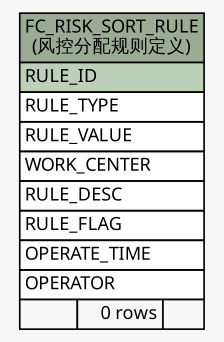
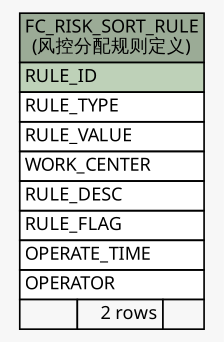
(129, 314) -> (129, 314)
